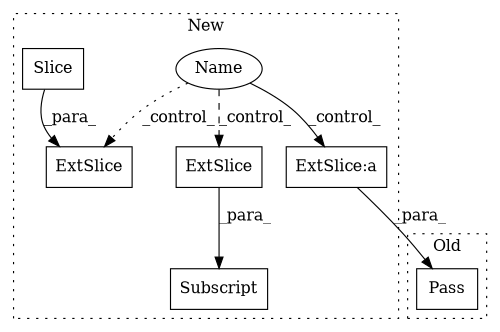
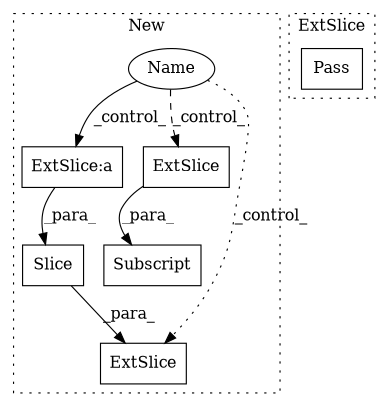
(391, 221) -> (44, 209)
(447, 247) -> (332, 27)
